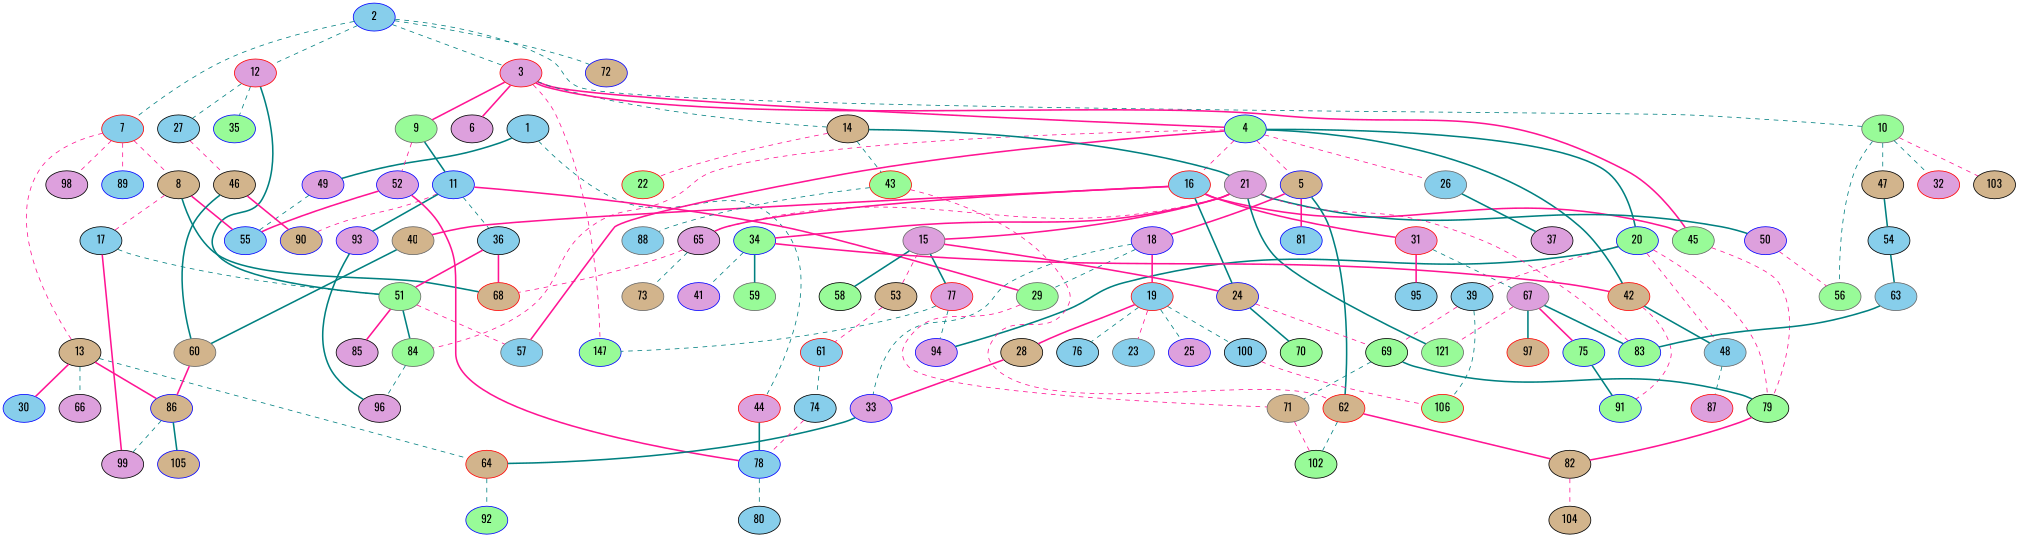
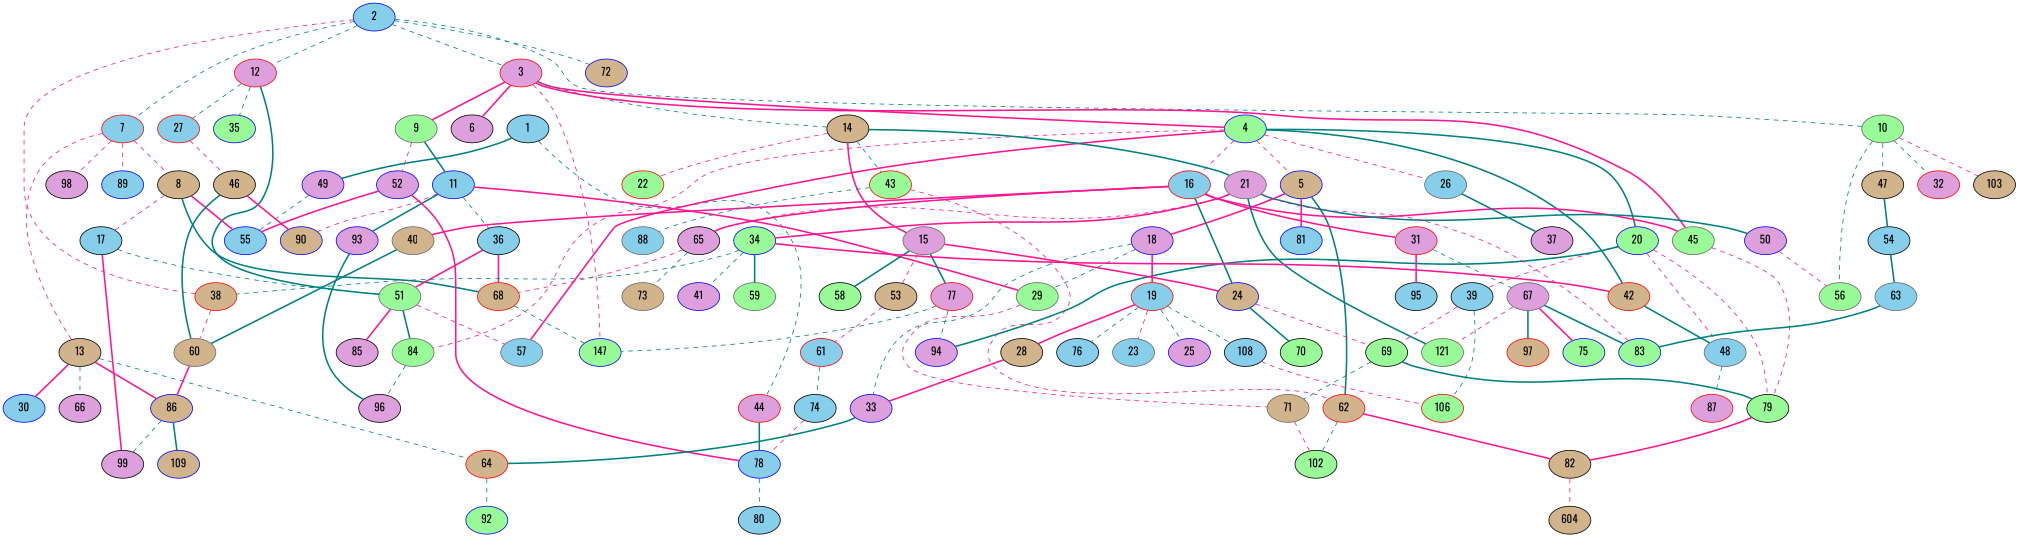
(179, 129) -> (179, 129)
(1089, 226) -> (861, 195)
none -> (216, 297)
none -> (549, 325)
(1245, 352) -> (1245, 352)
(1620, 408) -> none
(179, 464) -> (179, 464)
(1570, 520) -> (1570, 520)
